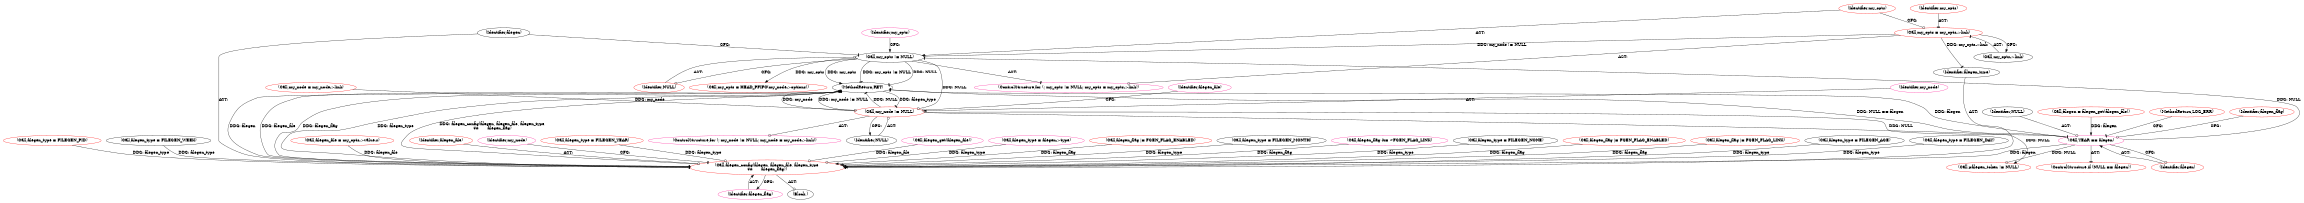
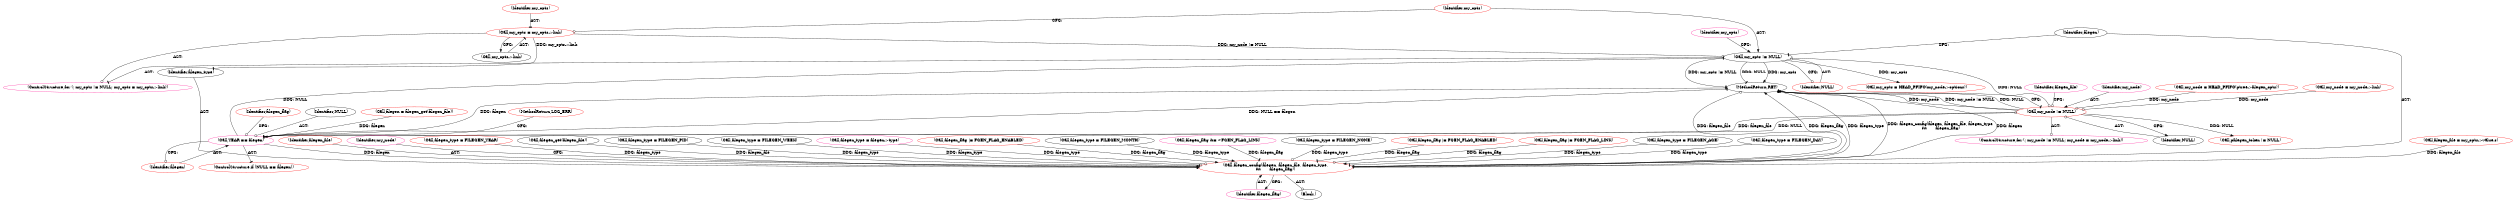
none -> (2227, 88)
(918, 100) -> (2037, 100)
(1901, 126) -> (1755, 126)
(52, 141) -> (653, 141)
(942, 141) -> (558, 141)
(2041, 154) -> (1141, 134)
